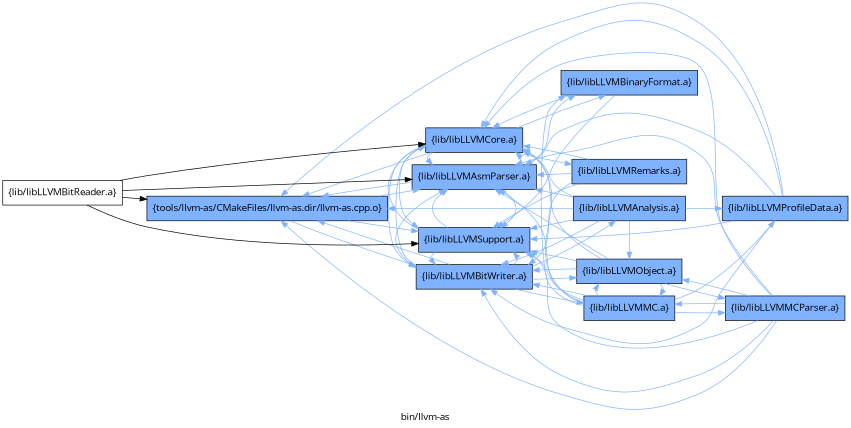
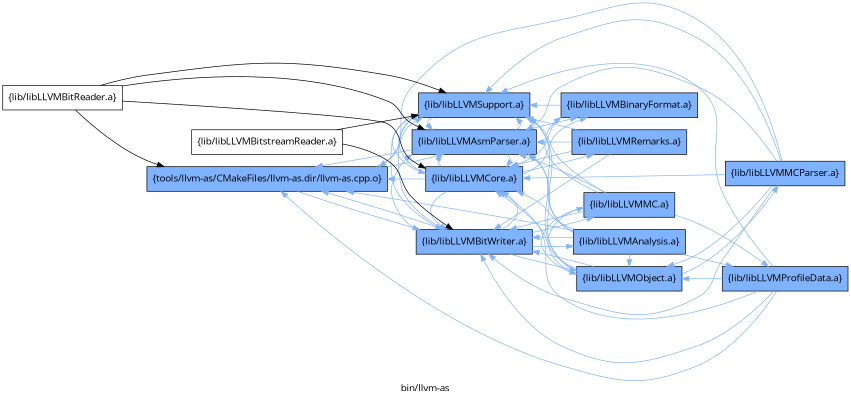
(658, 117) -> (706, 279)
none -> (267, 142)
(547, 233) -> none
(703, 304) -> none
(697, 313) -> none
